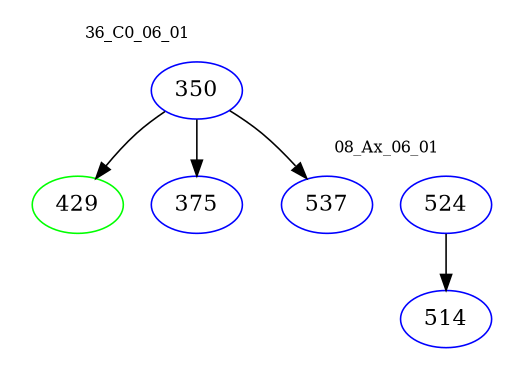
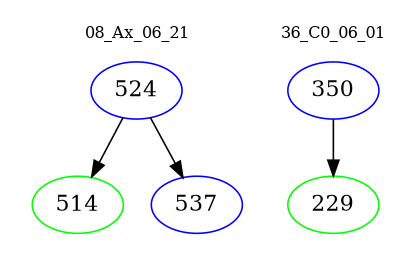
(387, 148) -> (137, 34)
(279, 149) -> (163, 141)
(78, 205) -> (333, 205)
(197, 205) -> none
(446, 319) -> (78, 205)
